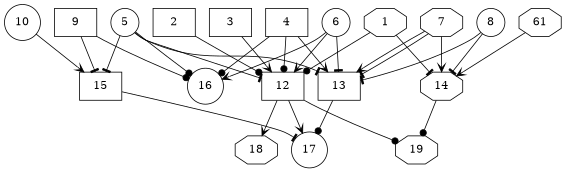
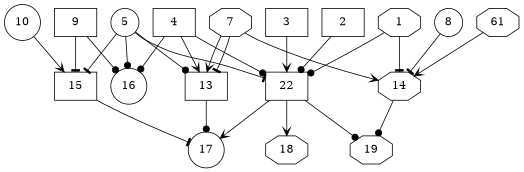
(336, 22) -> none
(219, 56) -> (164, 54)
(428, 60) -> none
(283, 86) -> (287, 86)
